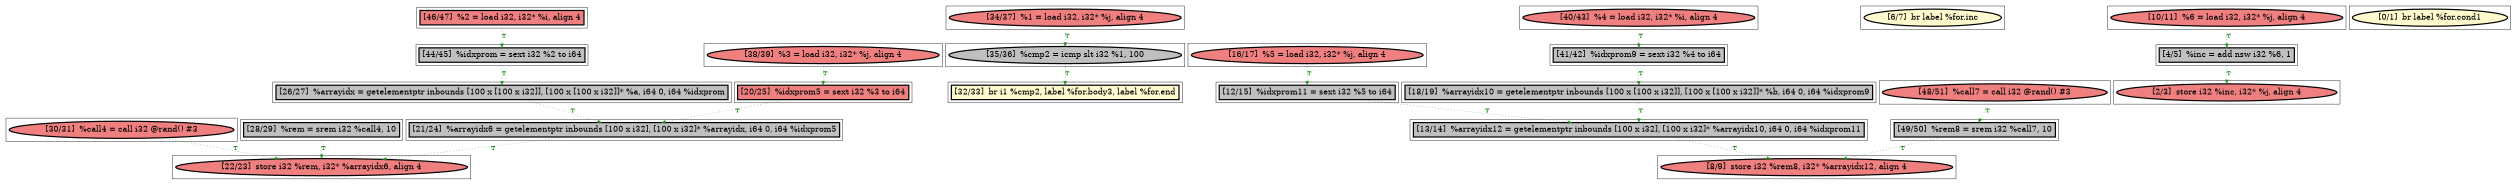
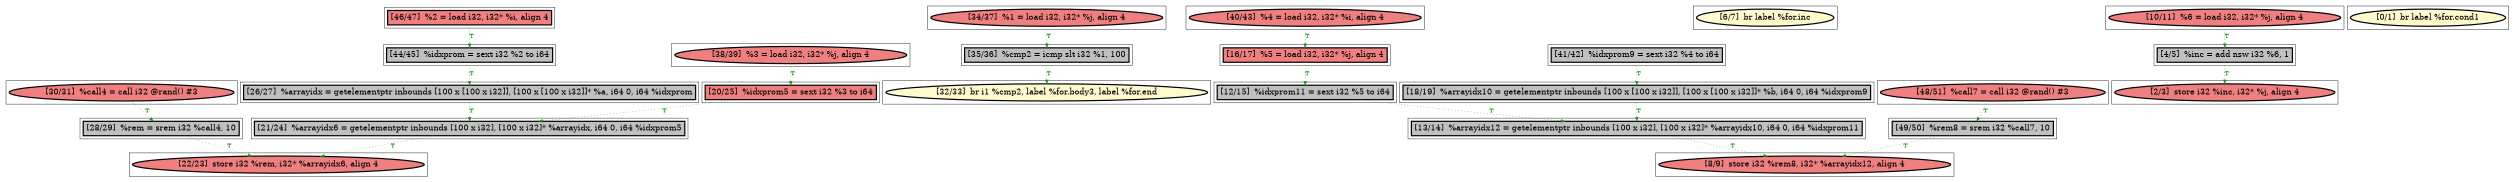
(1639, 35) -> (1305, 35)
(1065, 55) -> (1047, 55)
(1307, 55) -> (1305, 55)
(1065, 92) -> (1047, 92)
(219, 148) -> (141, 110)
